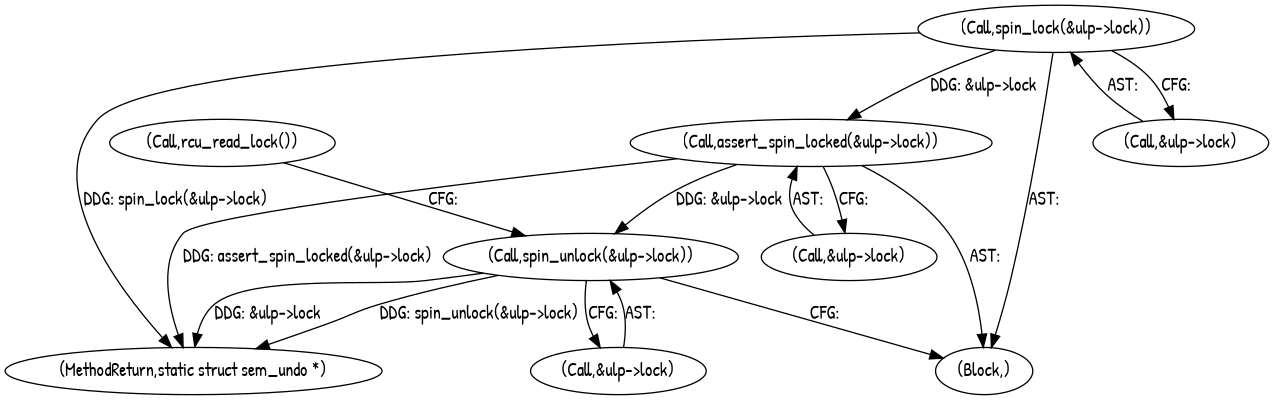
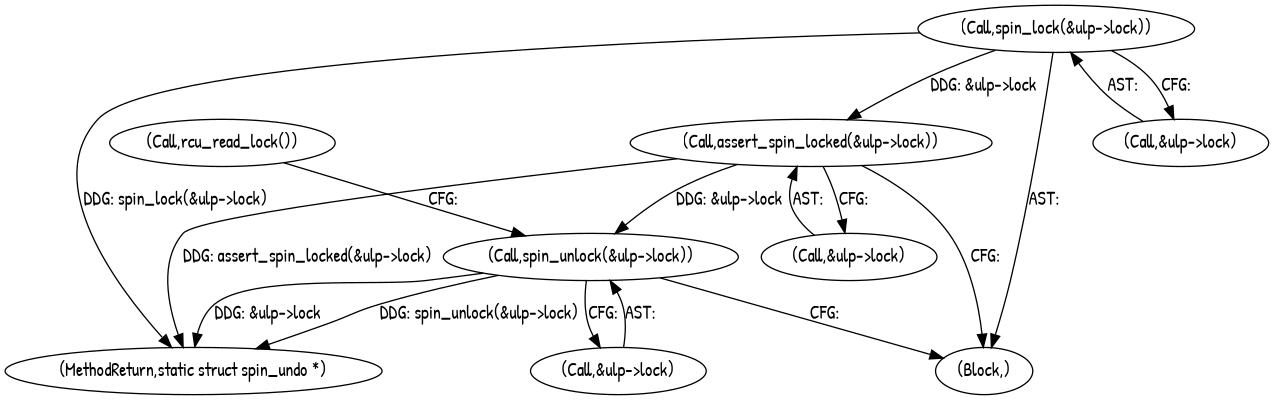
(987, 257) -> (987, 257)
(194, 371) -> (194, 371)
